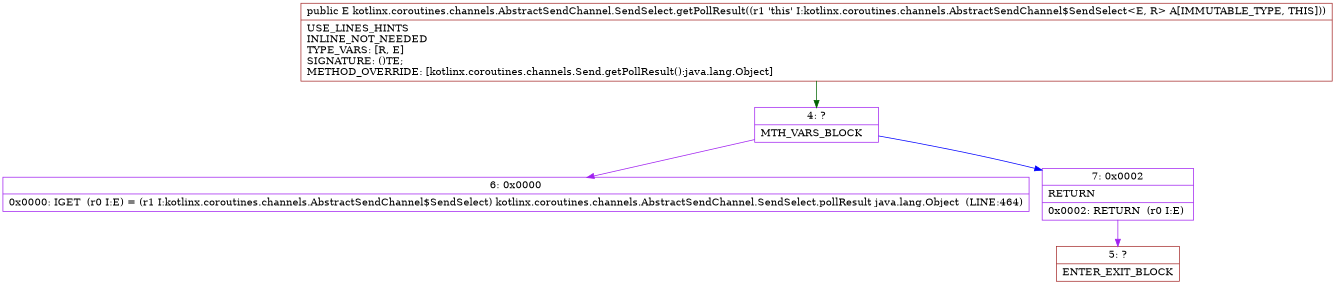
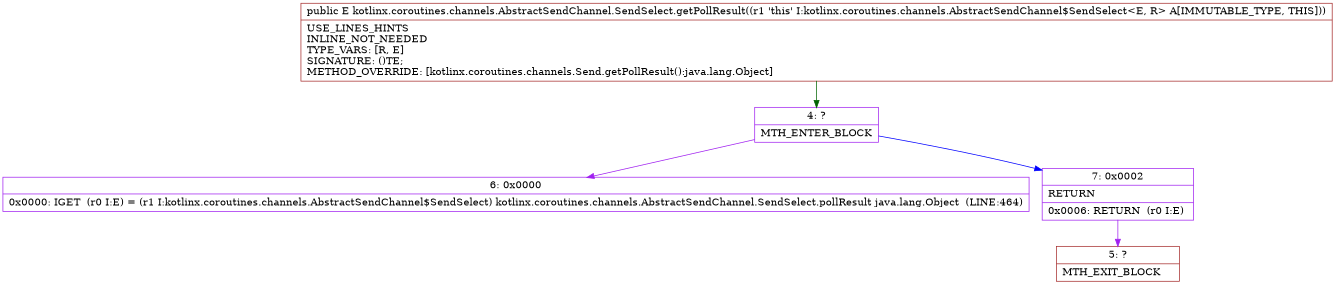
(811, 133) -> (817, 133)
(1118, 211) -> (1118, 211)
(1118, 272) -> (1112, 272)
